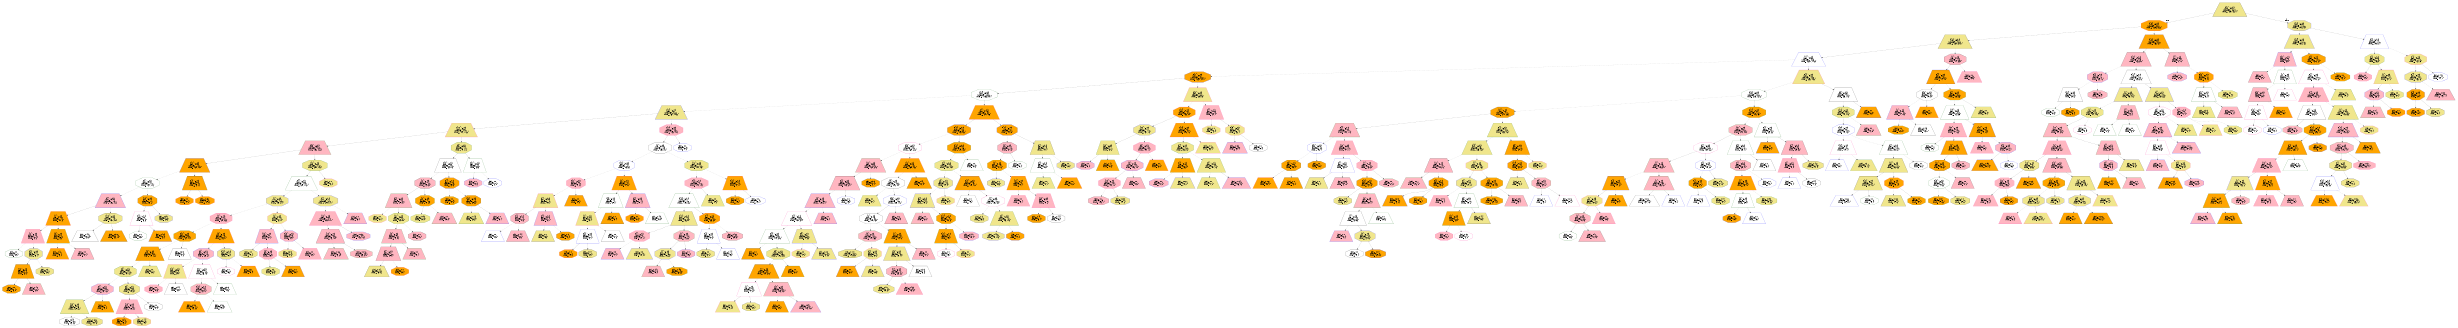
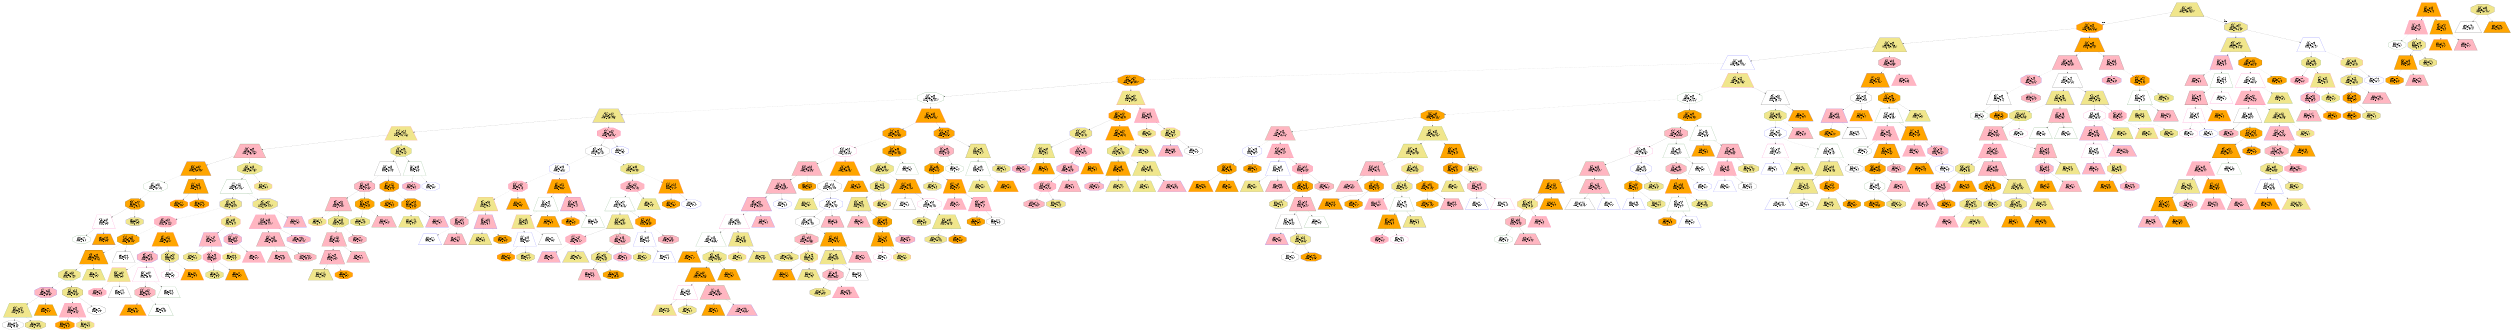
(110, 201) -> none
